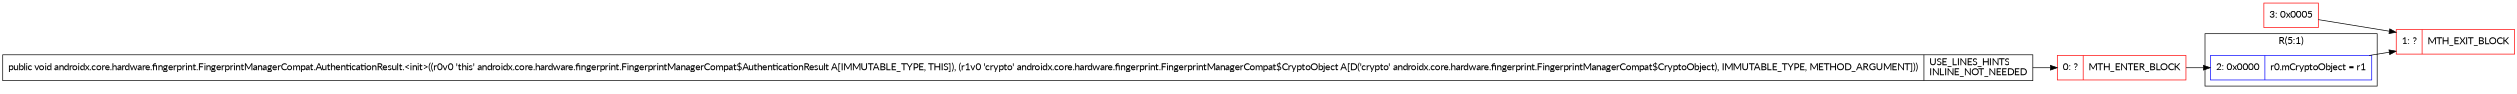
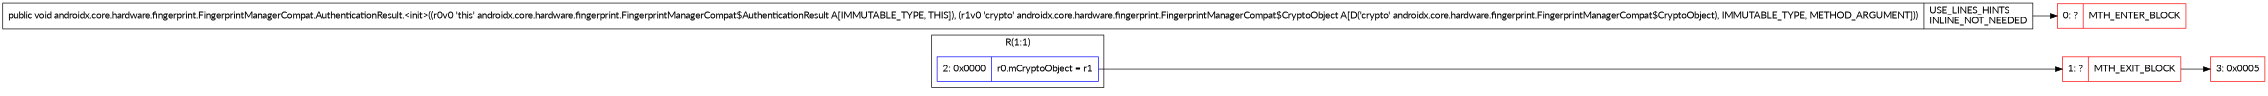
(2354, 25) -> (2192, 69)
(2291, 42) -> (1018, 43)
(2195, 68) -> none
